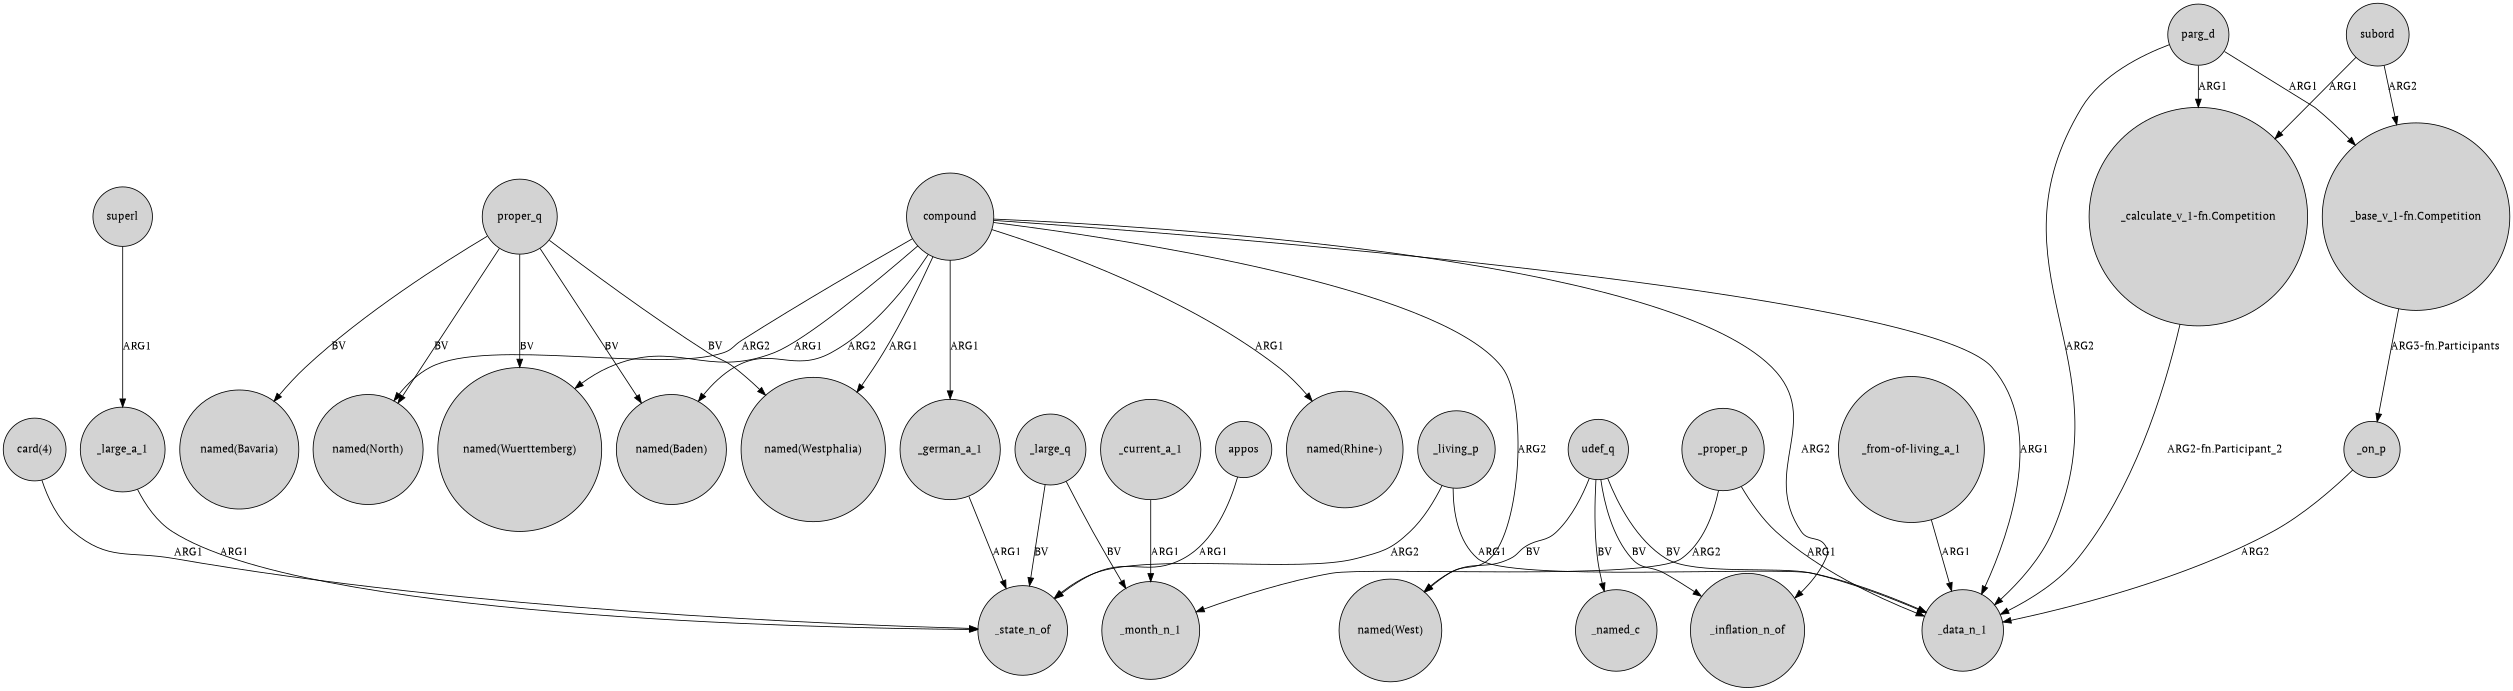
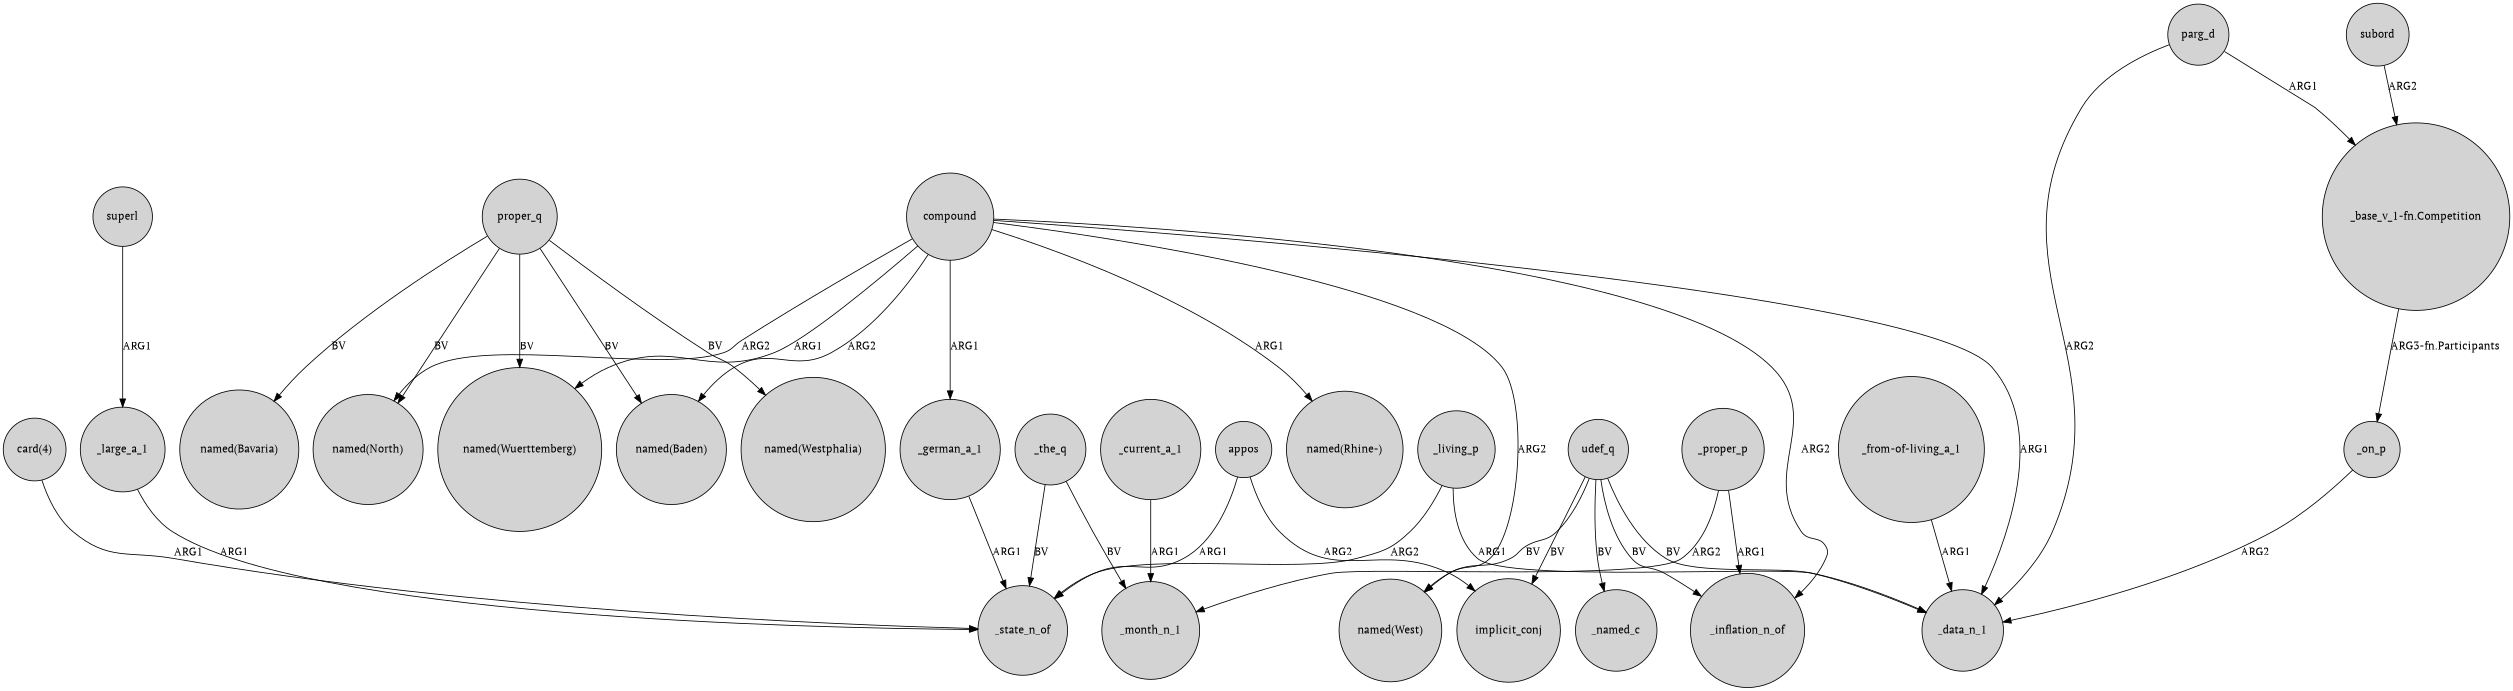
(2198, 217) -> none
(900, 323) -> none
(1050, 450) -> (1050, 450)
(1814, 561) -> (1734, 528)
none -> (1509, 630)
